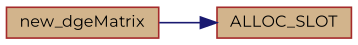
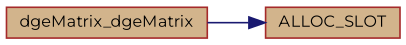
(83, 23) -> (107, 23)
